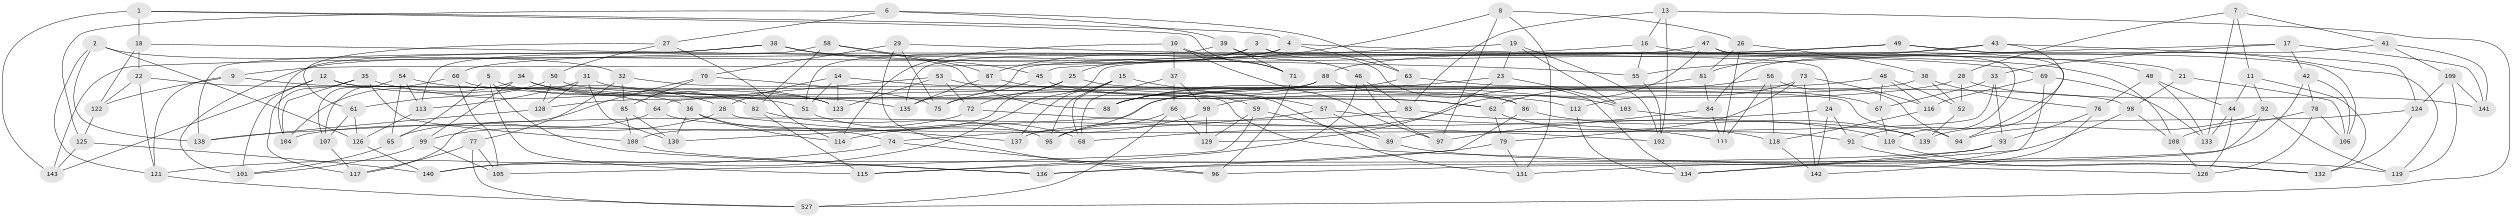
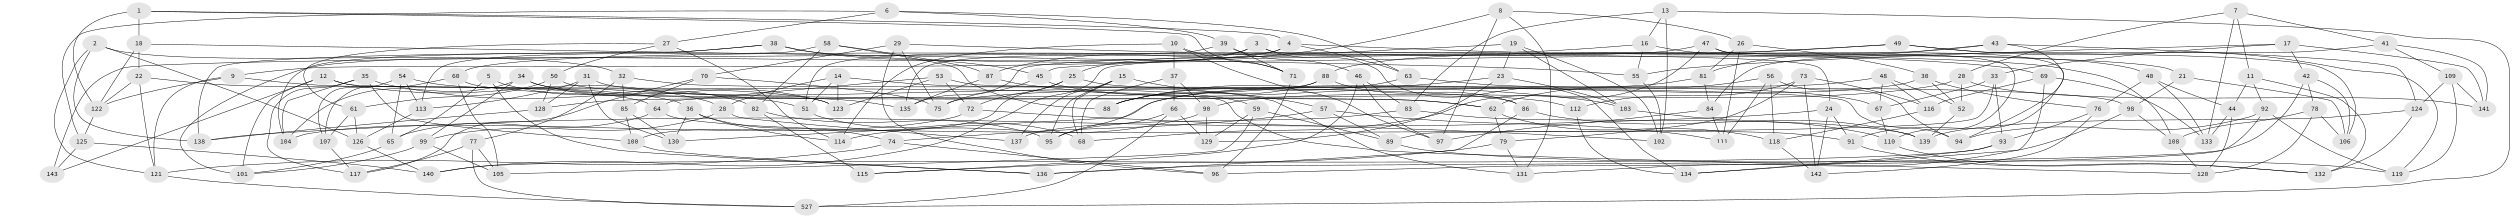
(9, 55) -> (74, 46)
(659, 167) -> none
